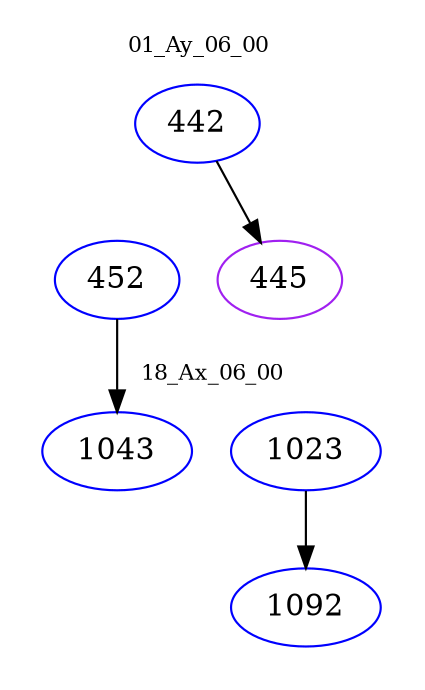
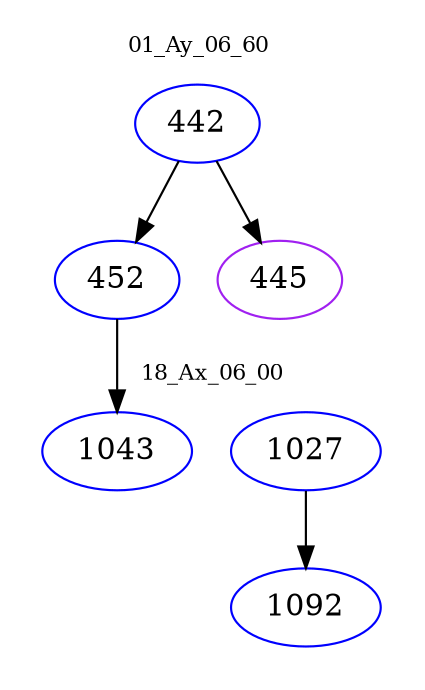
(199, 47) -> (199, 47)
none -> (163, 192)
(306, 451) -> (306, 451)
